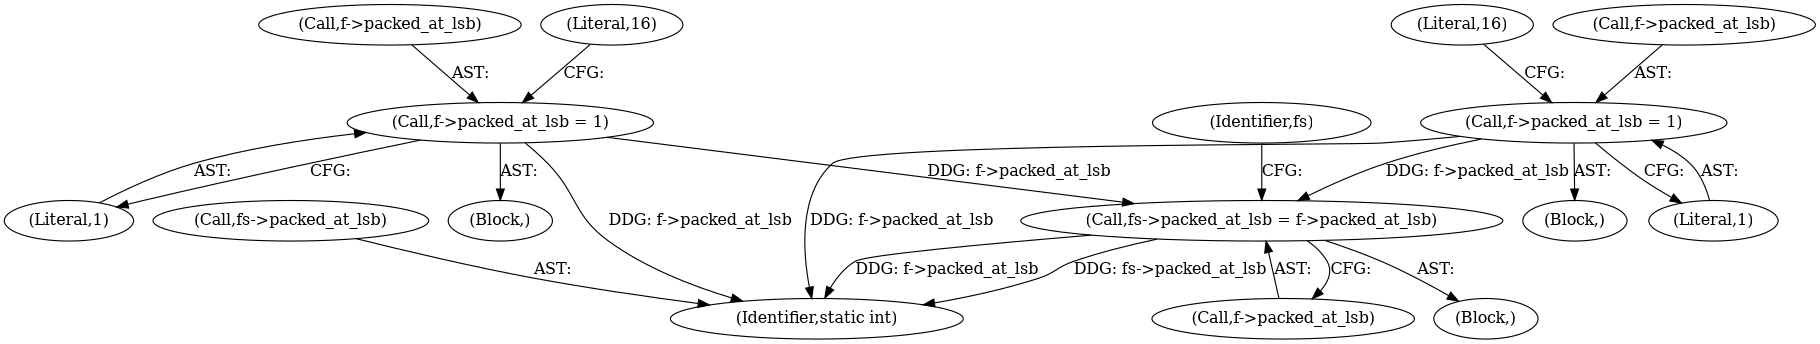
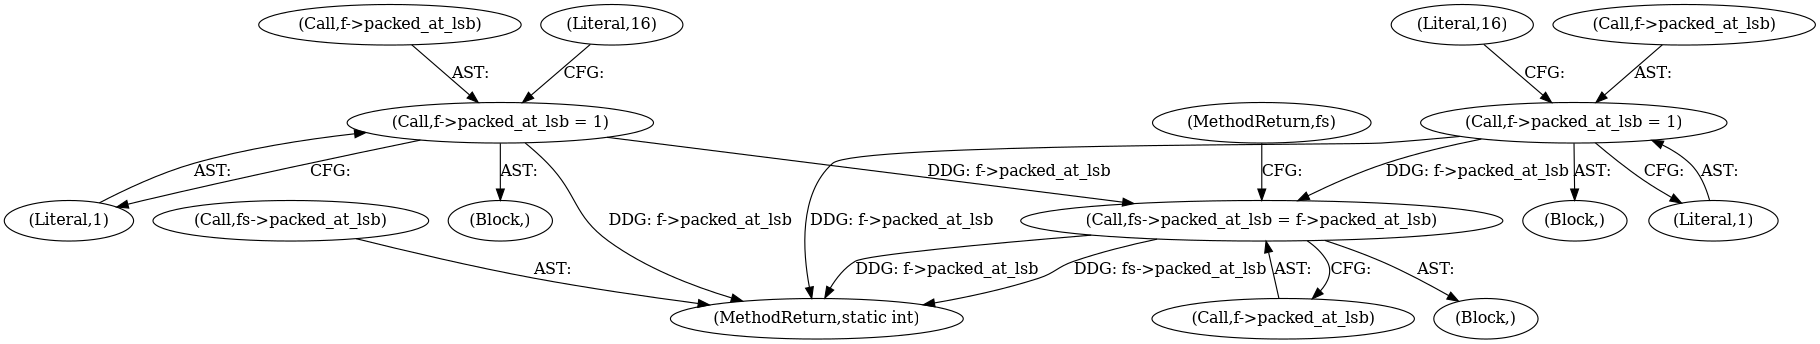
(1262, 123) -> (1262, 123)
(817, 319) -> (817, 319)
